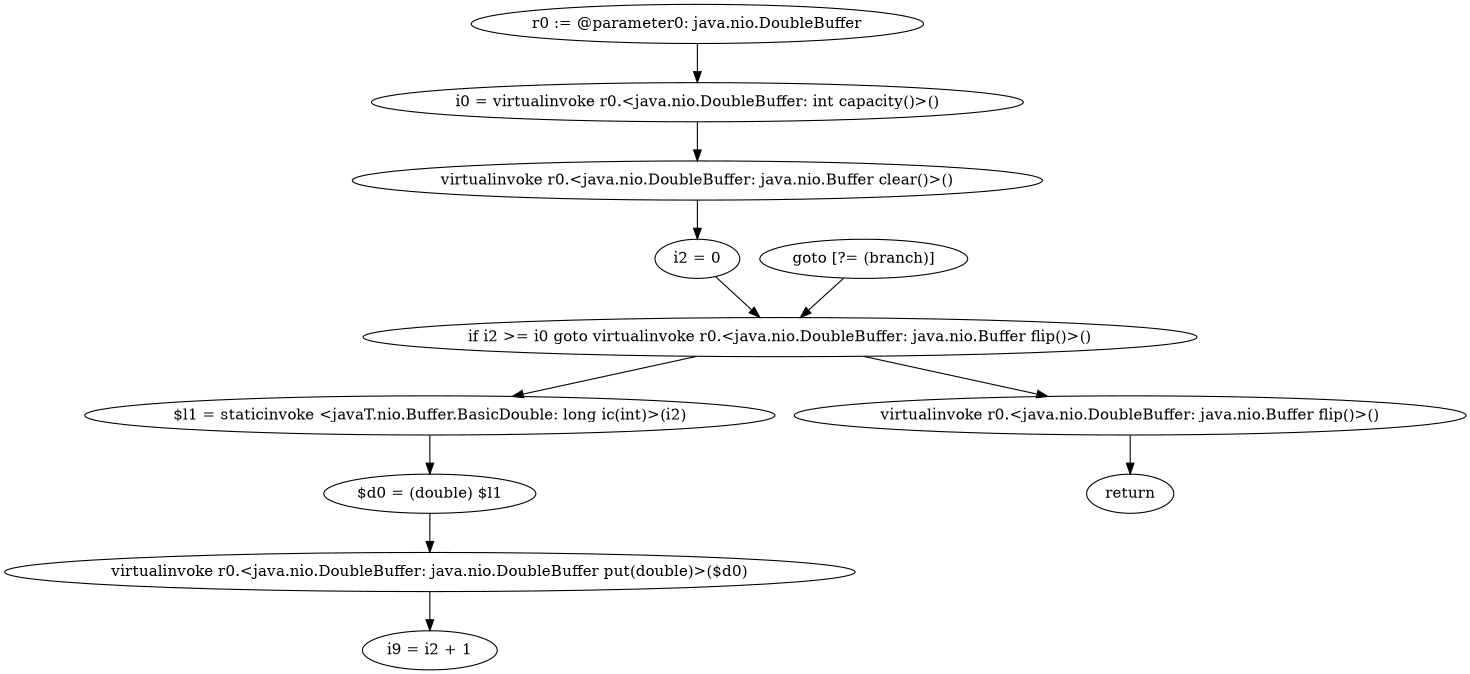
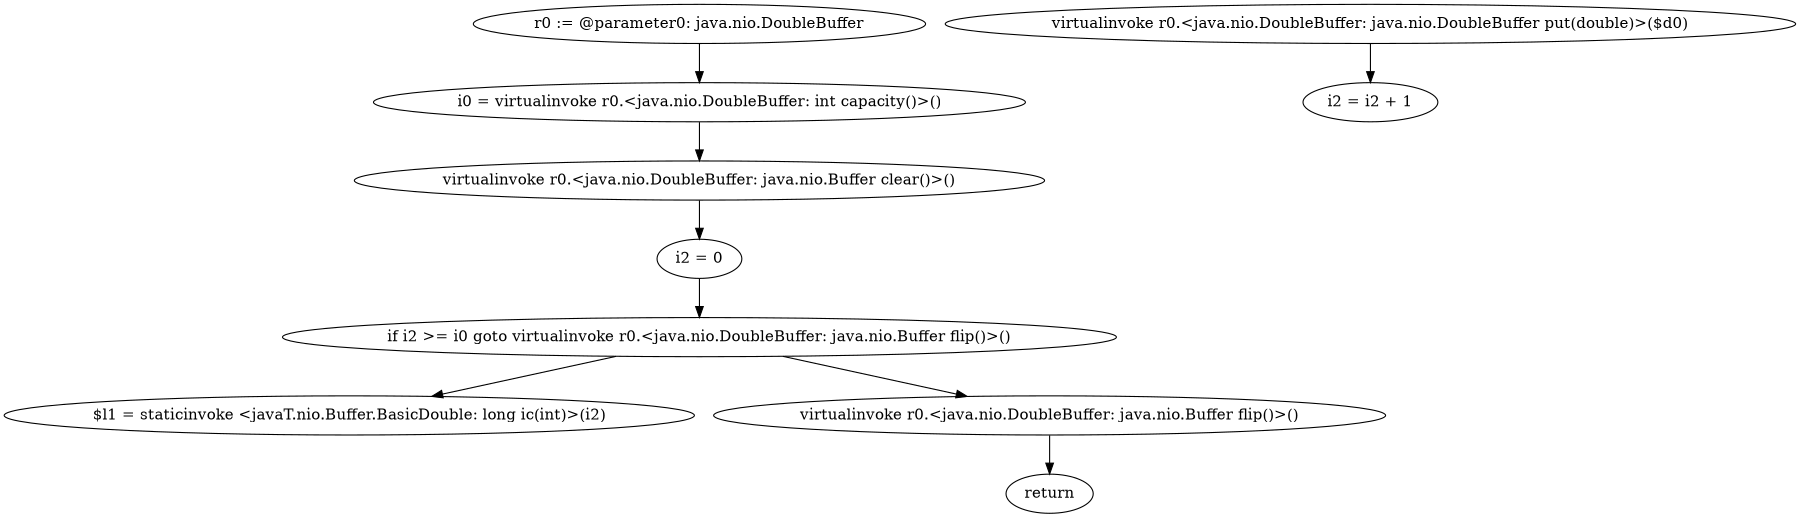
(864, 259) -> none
(430, 494) -> none
(430, 650) -> (1370, 102)
